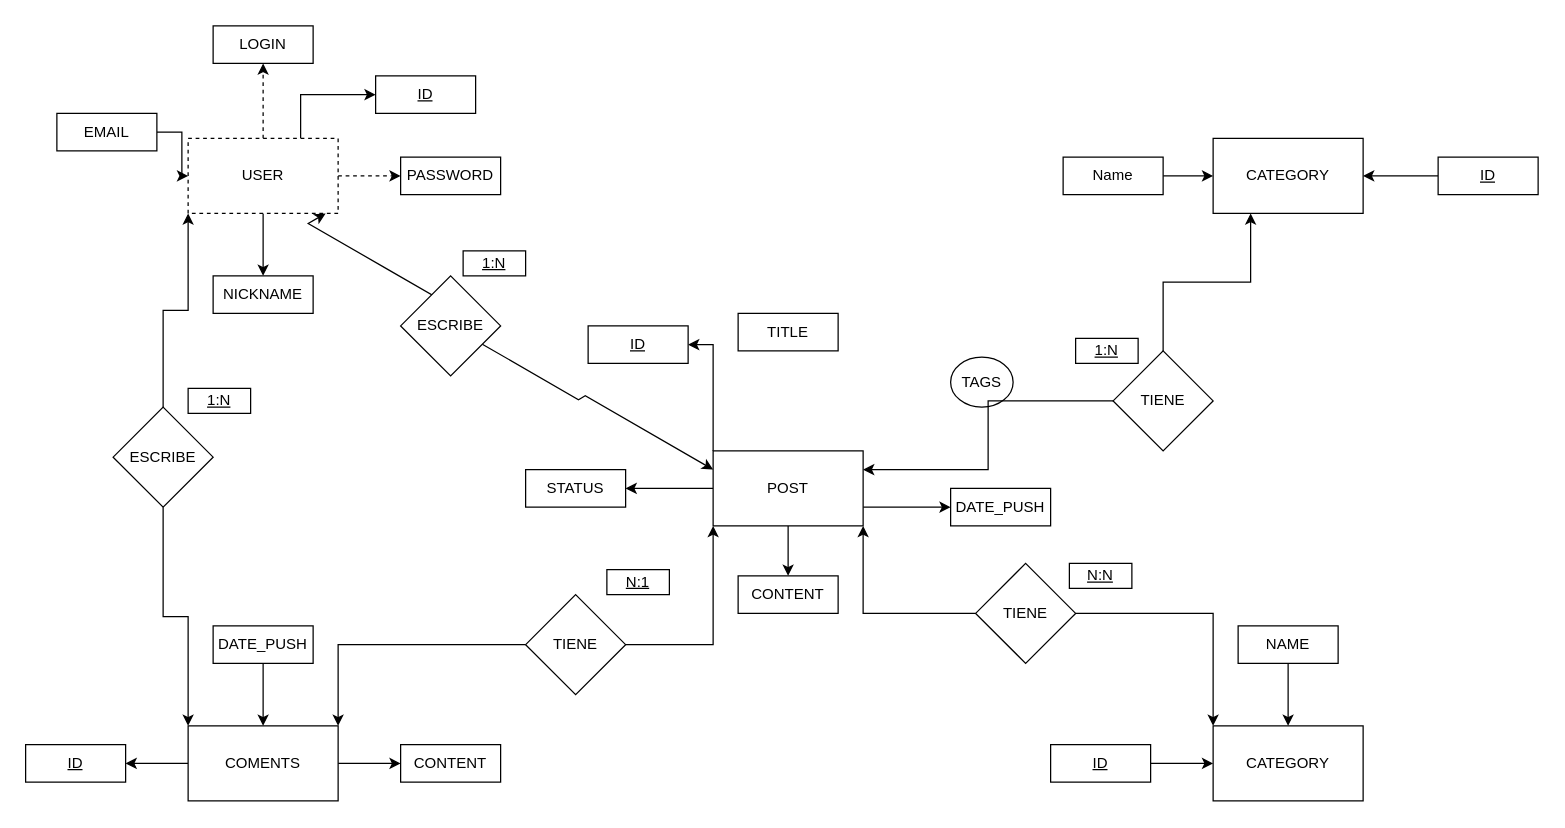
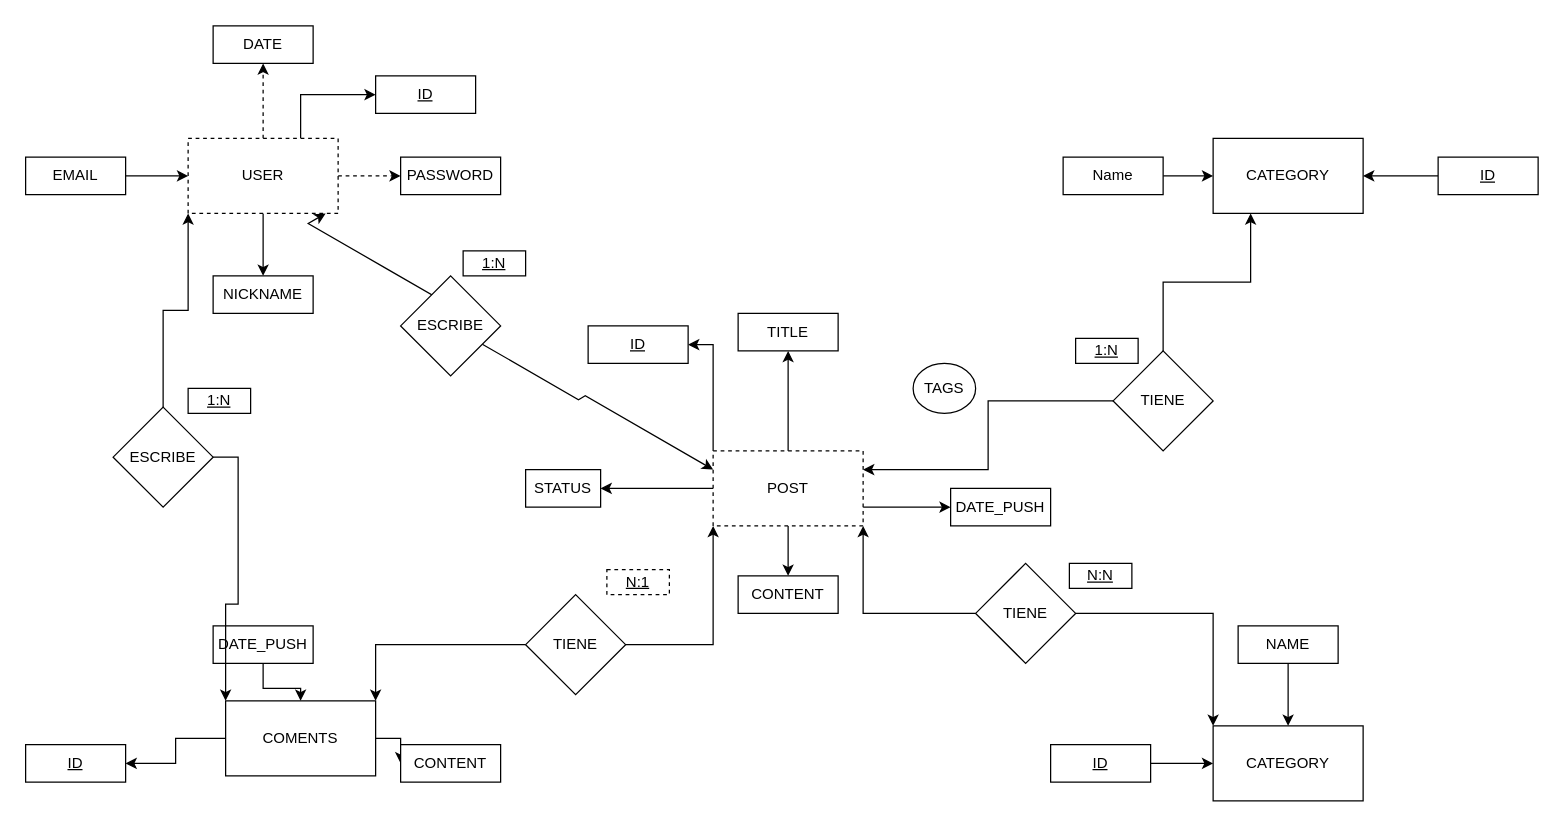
(263, 44) -> (263, 44)
(107, 132) -> (76, 176)
(982, 382) -> (944, 388)
none -> (788, 405)
(576, 488) -> (563, 488)
(788, 488) -> (788, 488)
(638, 582) -> (638, 582)
(263, 763) -> (301, 738)
